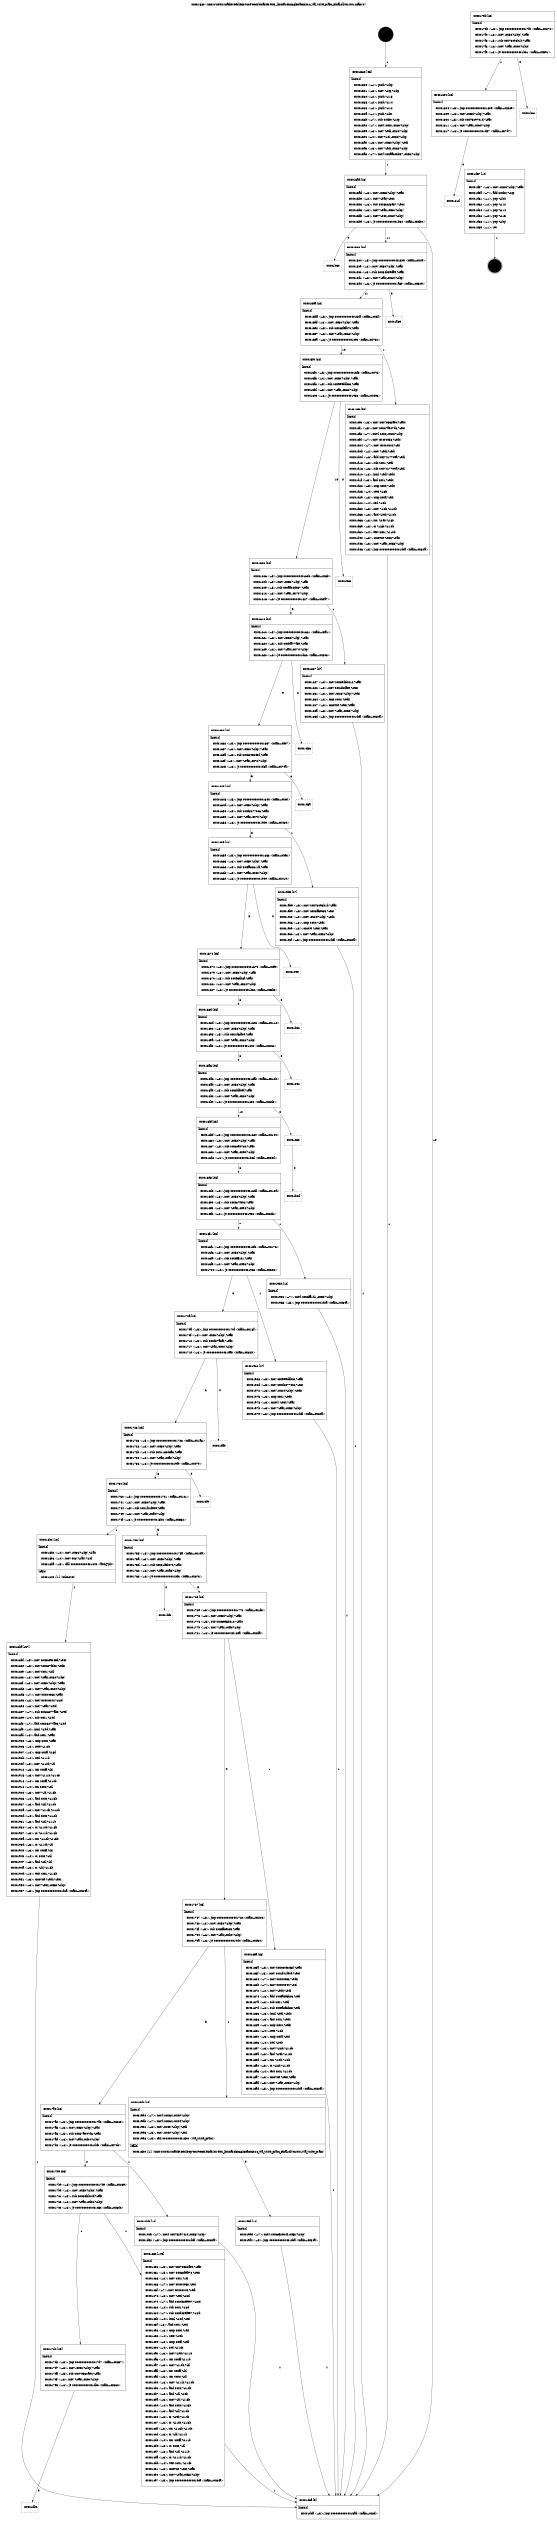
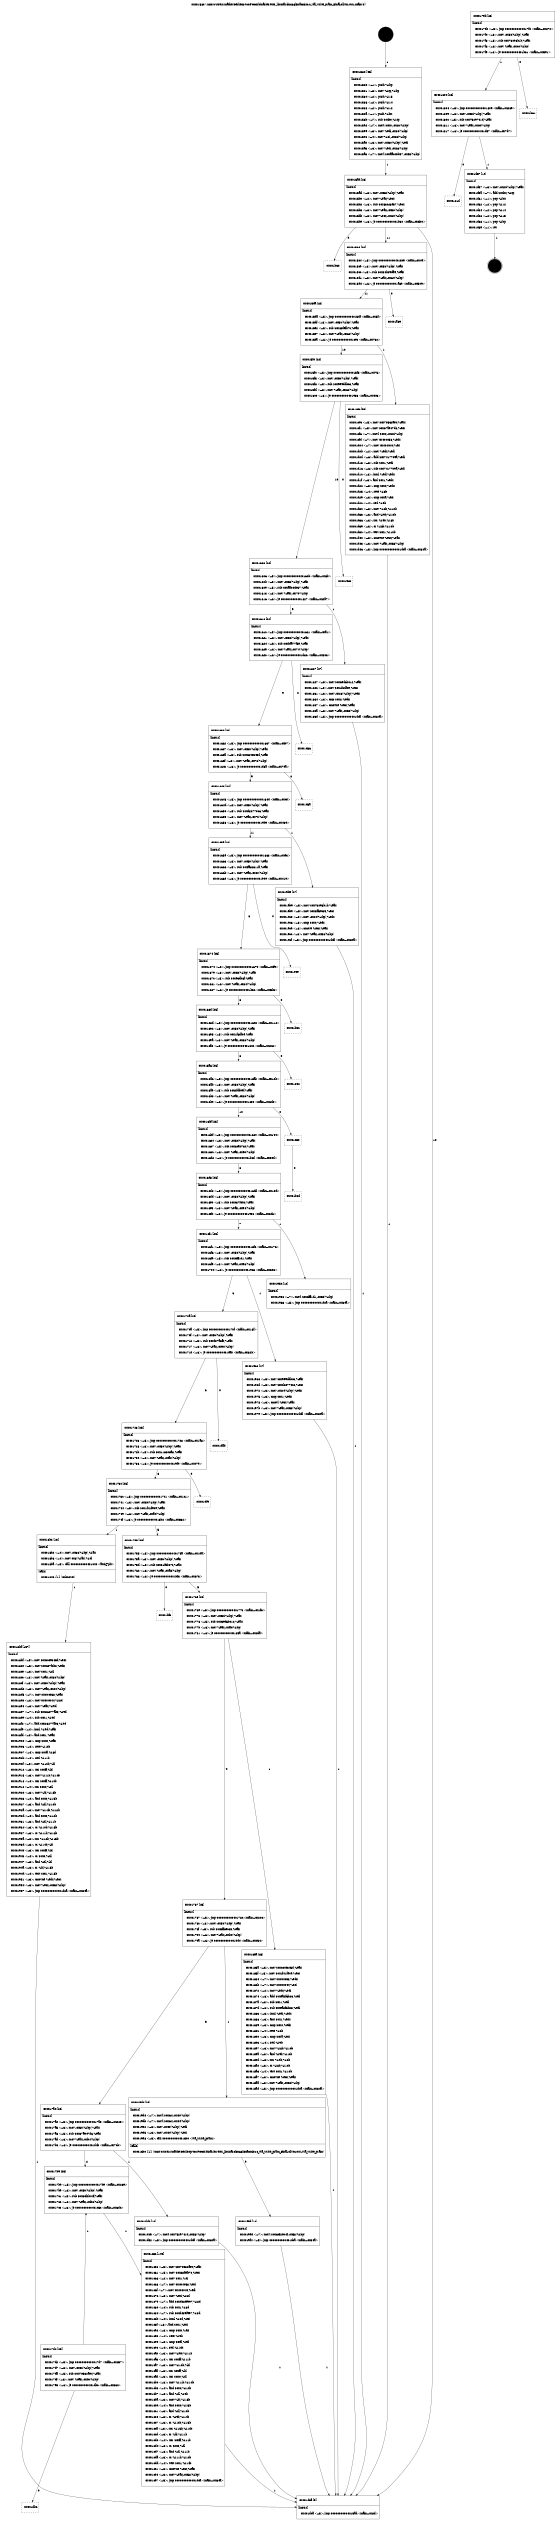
none -> (483, 152)
(252, 833) -> (252, 833)
(345, 1898) -> none
(77, 2278) -> (85, 2280)
